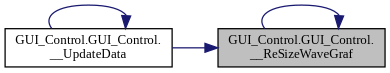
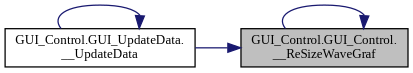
(89, 48) -> (100, 48)
